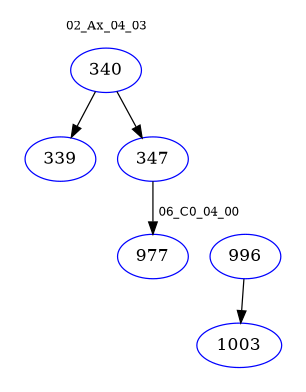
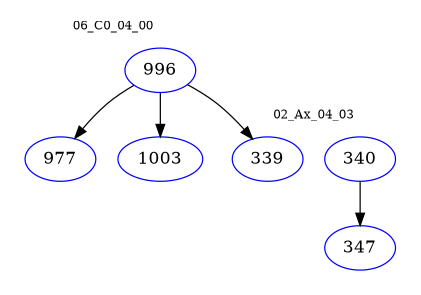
(86, 109) -> (205, 95)
(153, 209) -> (106, 105)
